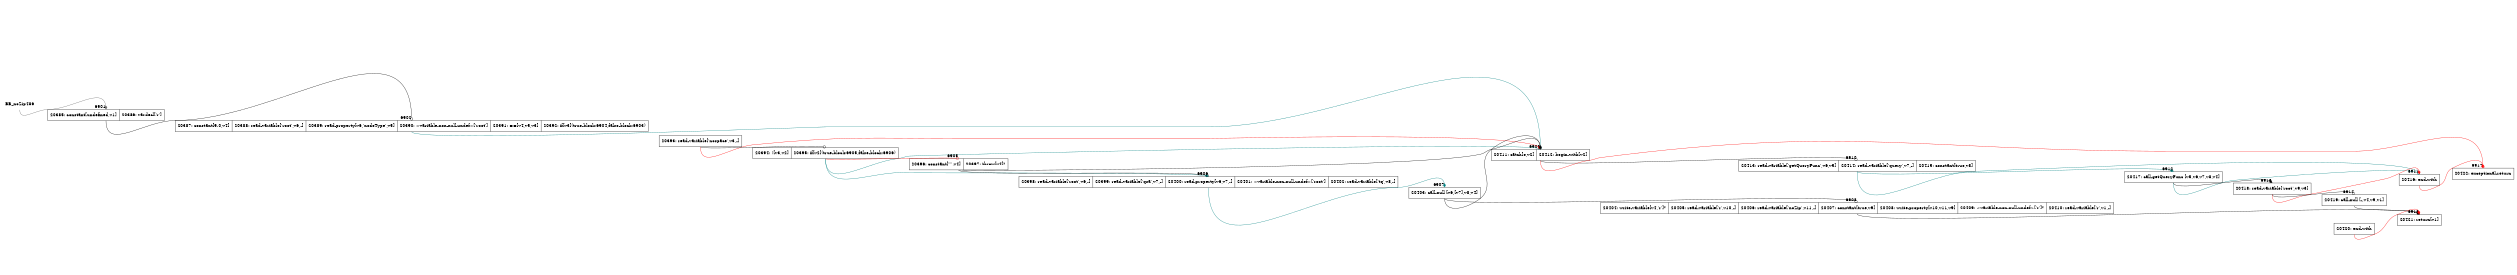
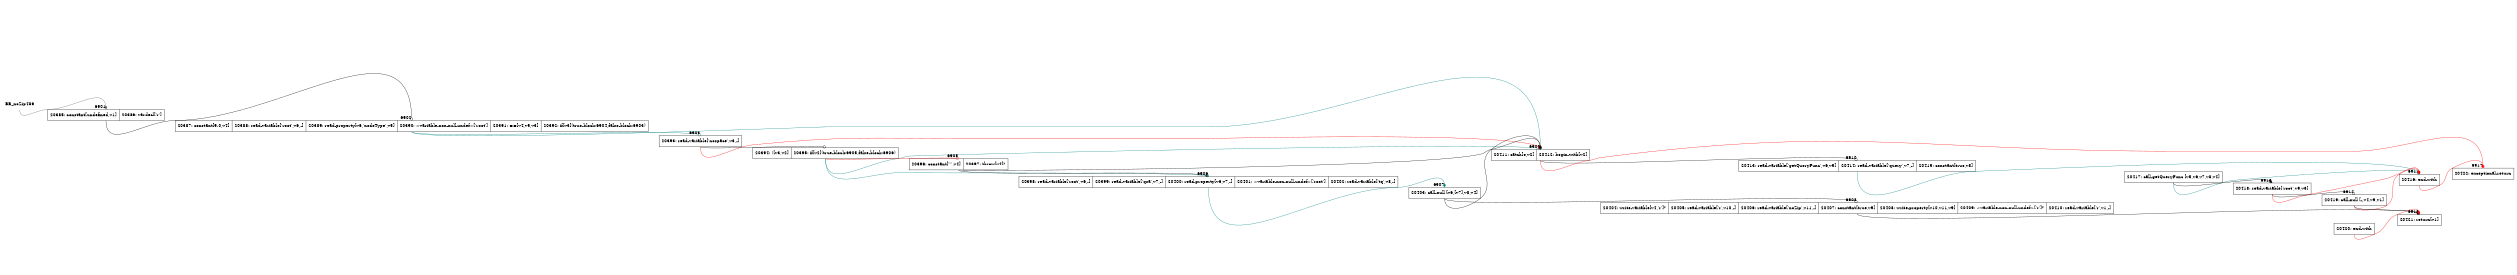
none -> (555, 134)
(2029, 171) -> none
none -> (2392, 197)
